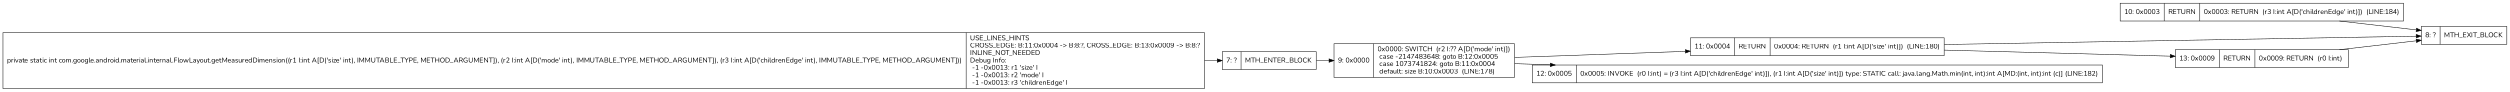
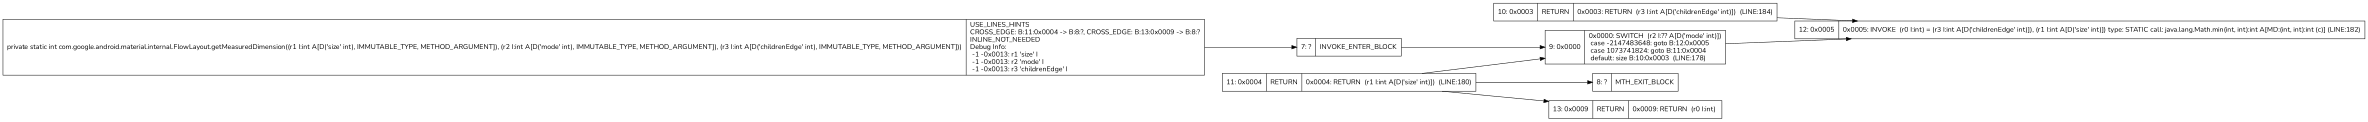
(2378, 25) -> (1815, 19)
(2378, 45) -> none
(1600, 54) -> (1481, 66)
(1279, 60) -> (1358, 47)
